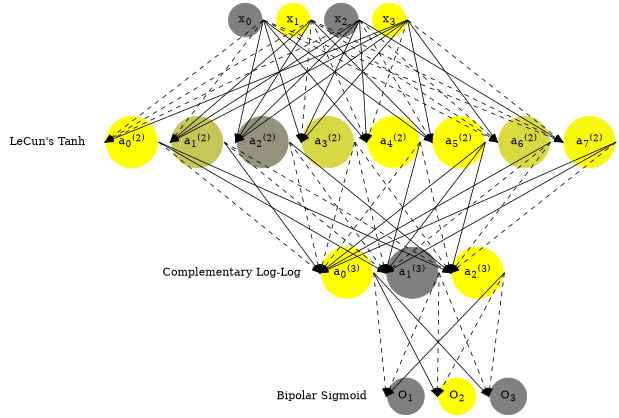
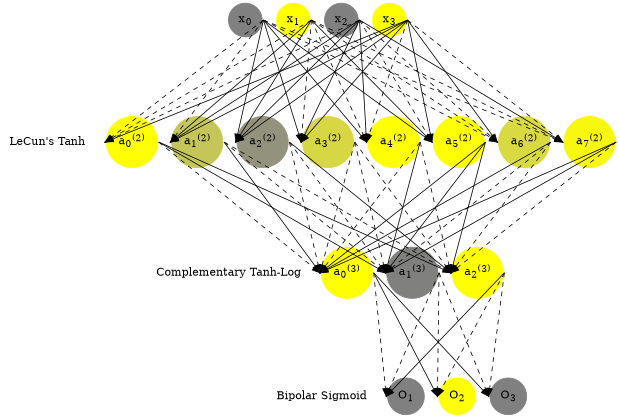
(232, 273) -> (229, 273)
